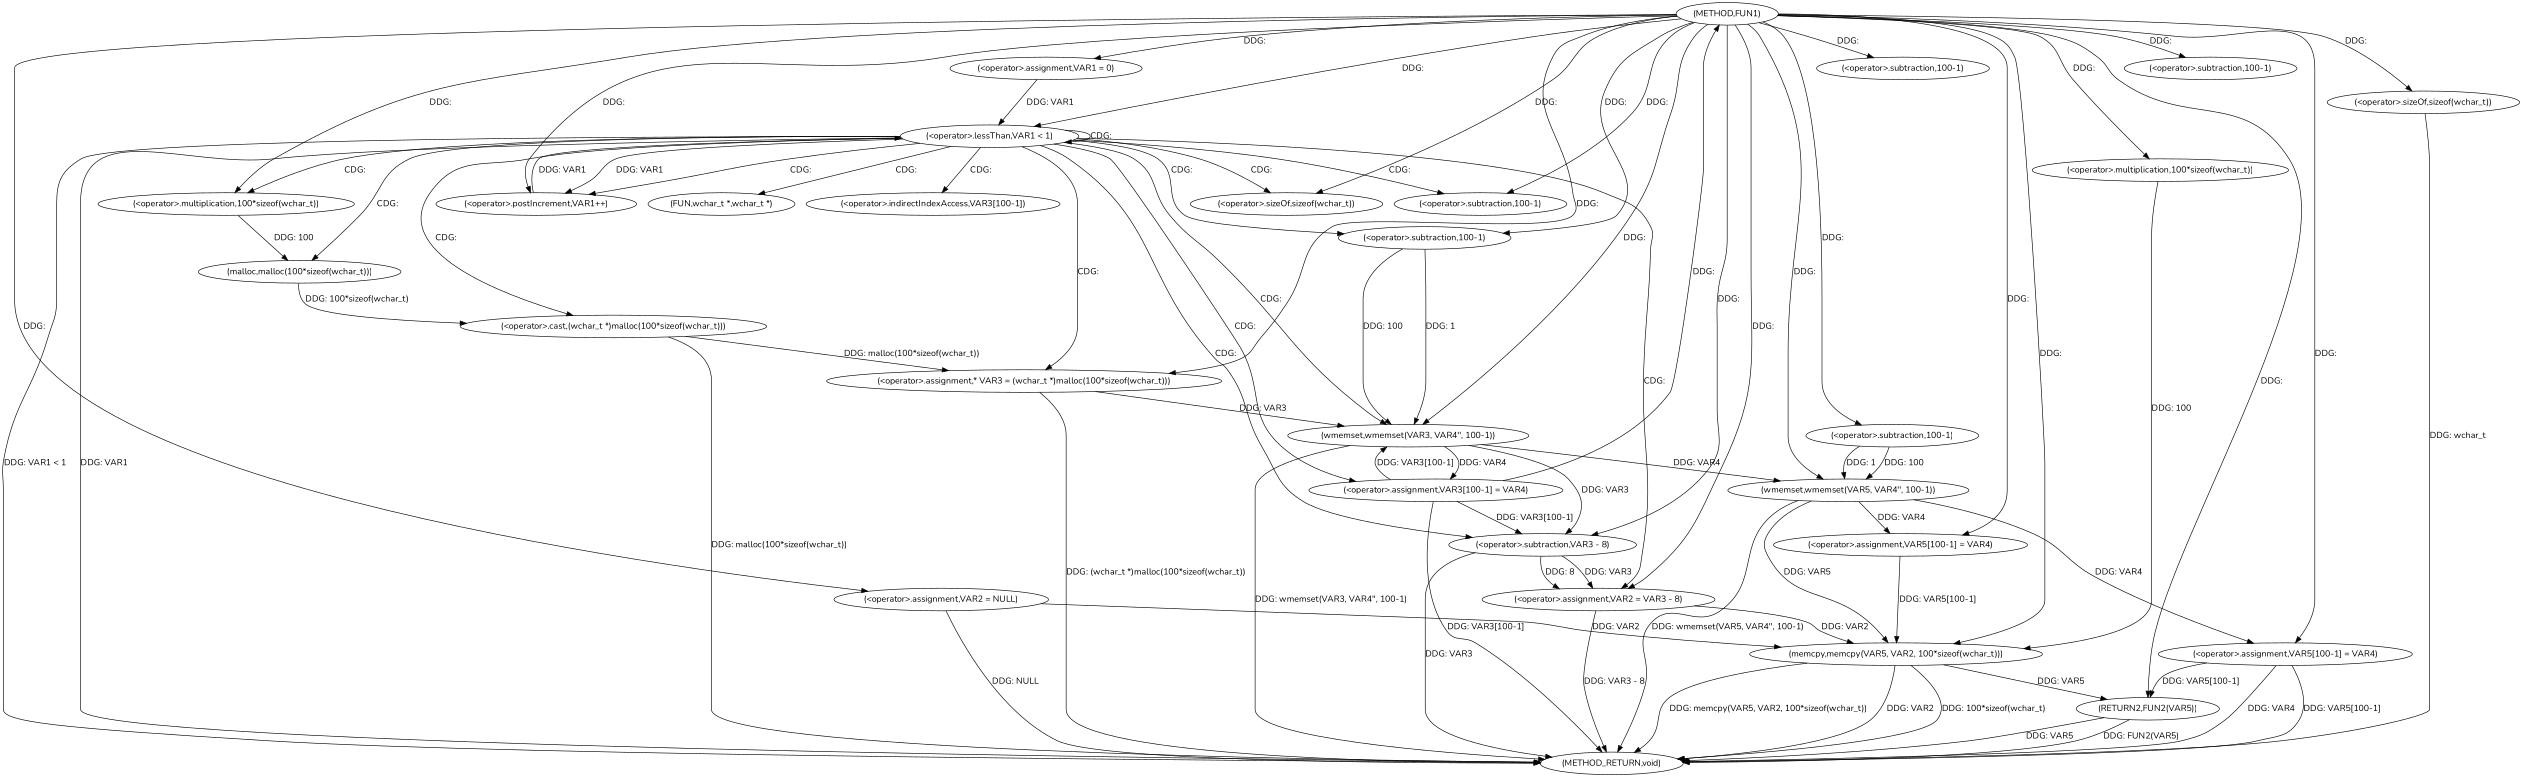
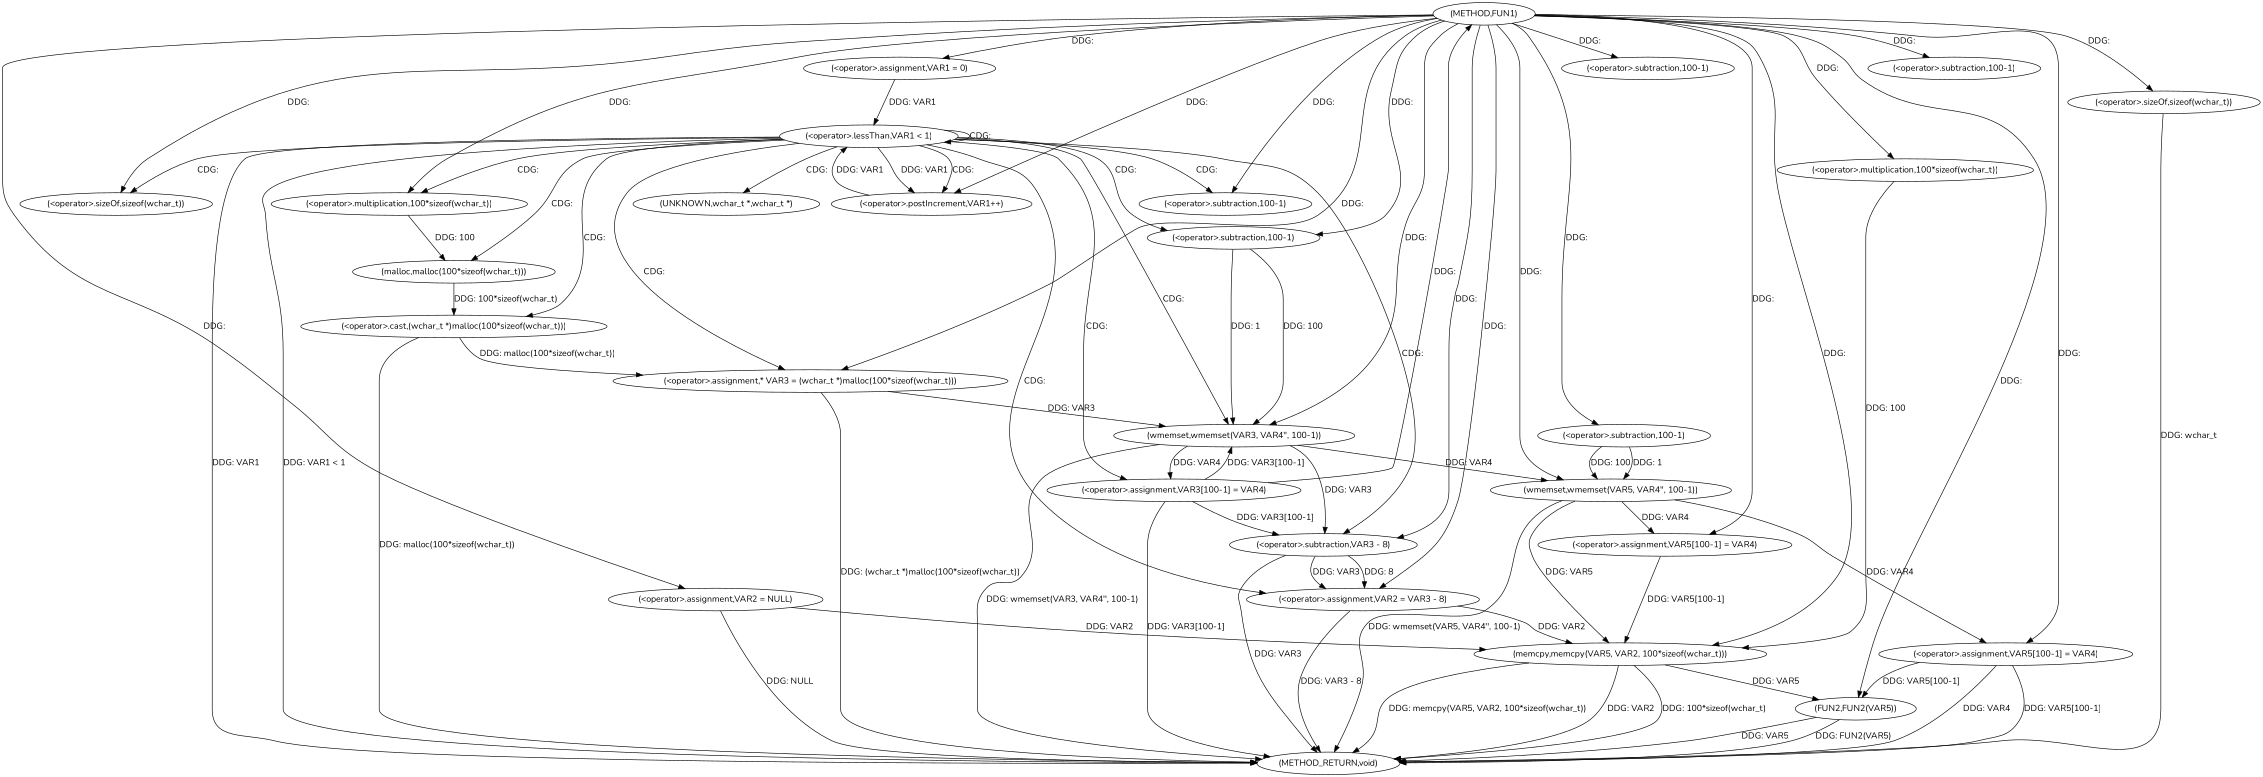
(1360, 65) -> none
(722, 204) -> (726, 204)
(933, 204) -> none
(2148, 709) -> (1856, 709)
